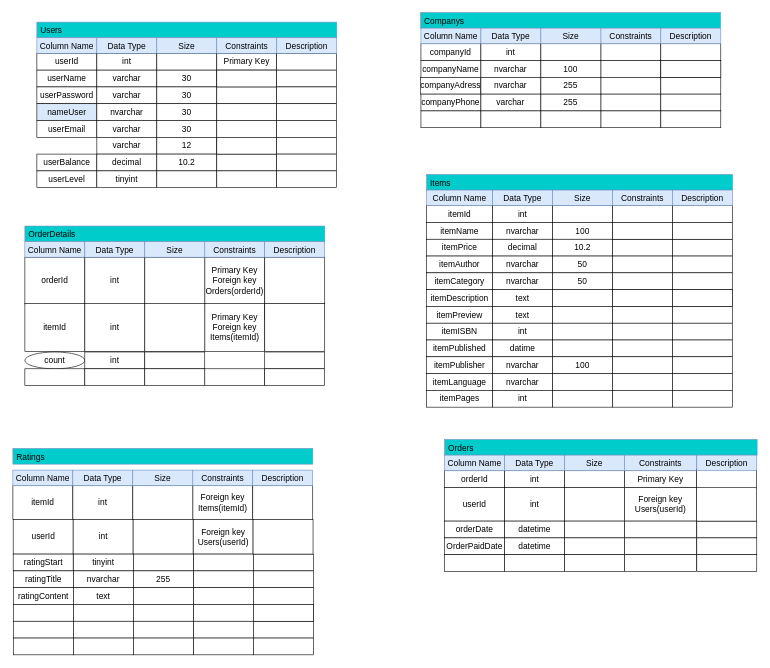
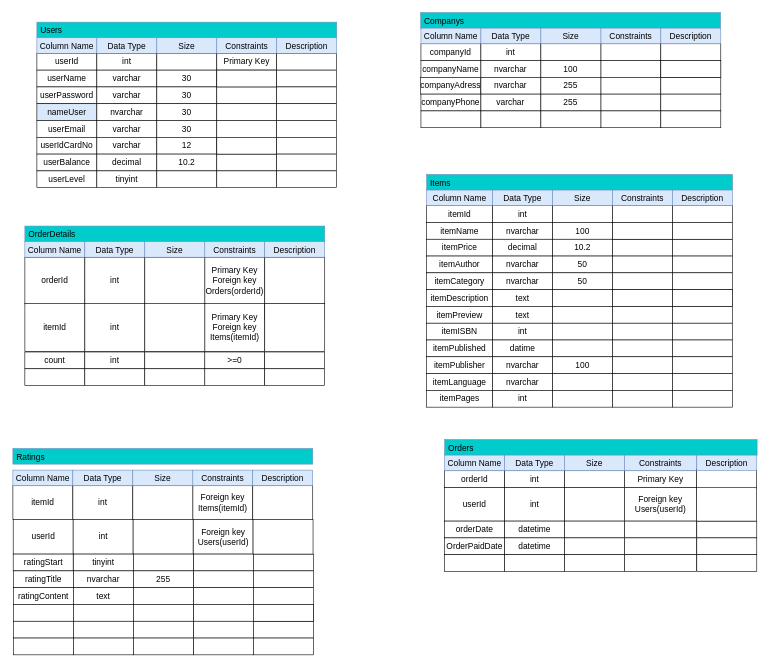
none -> (67, 146)
(55, 360) -> (55, 360)
none -> (235, 360)
